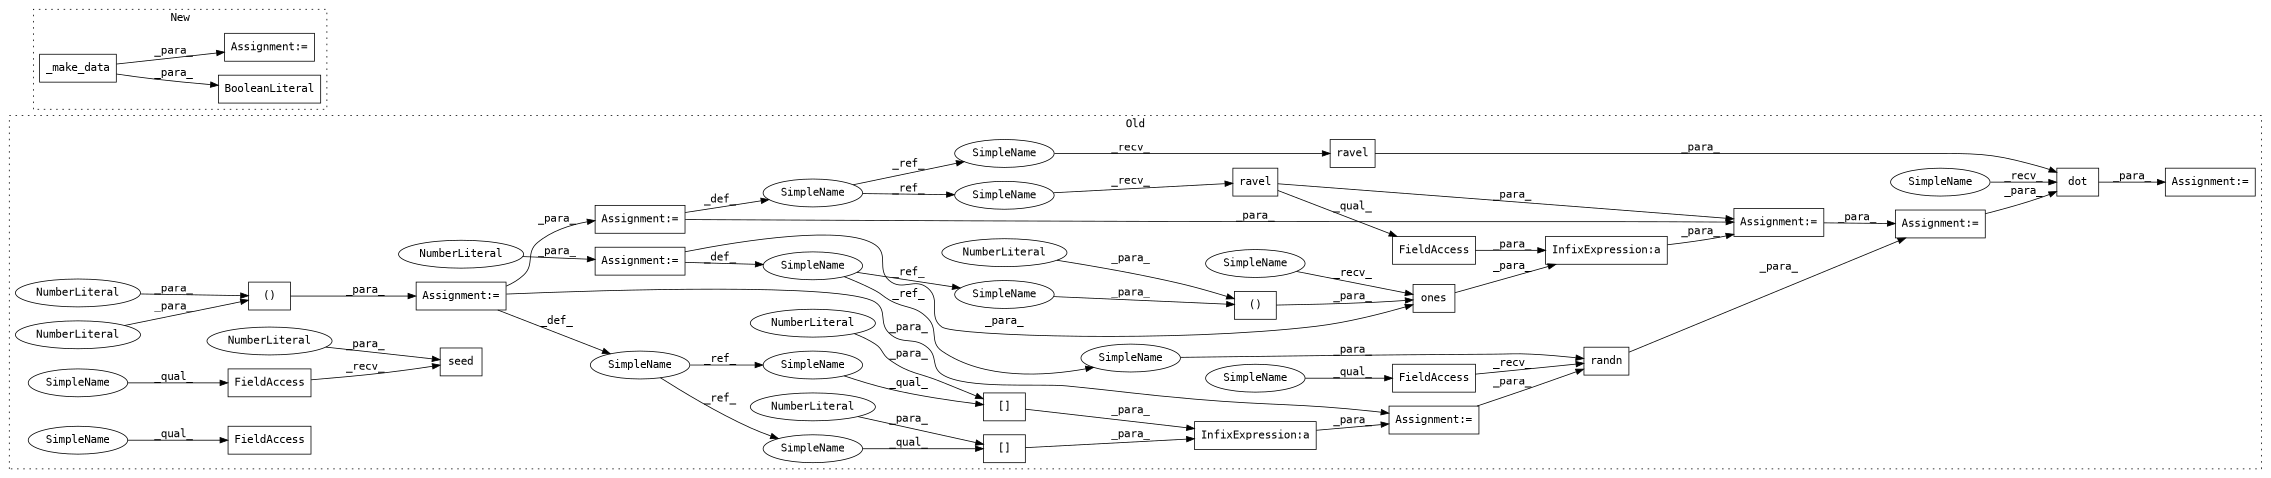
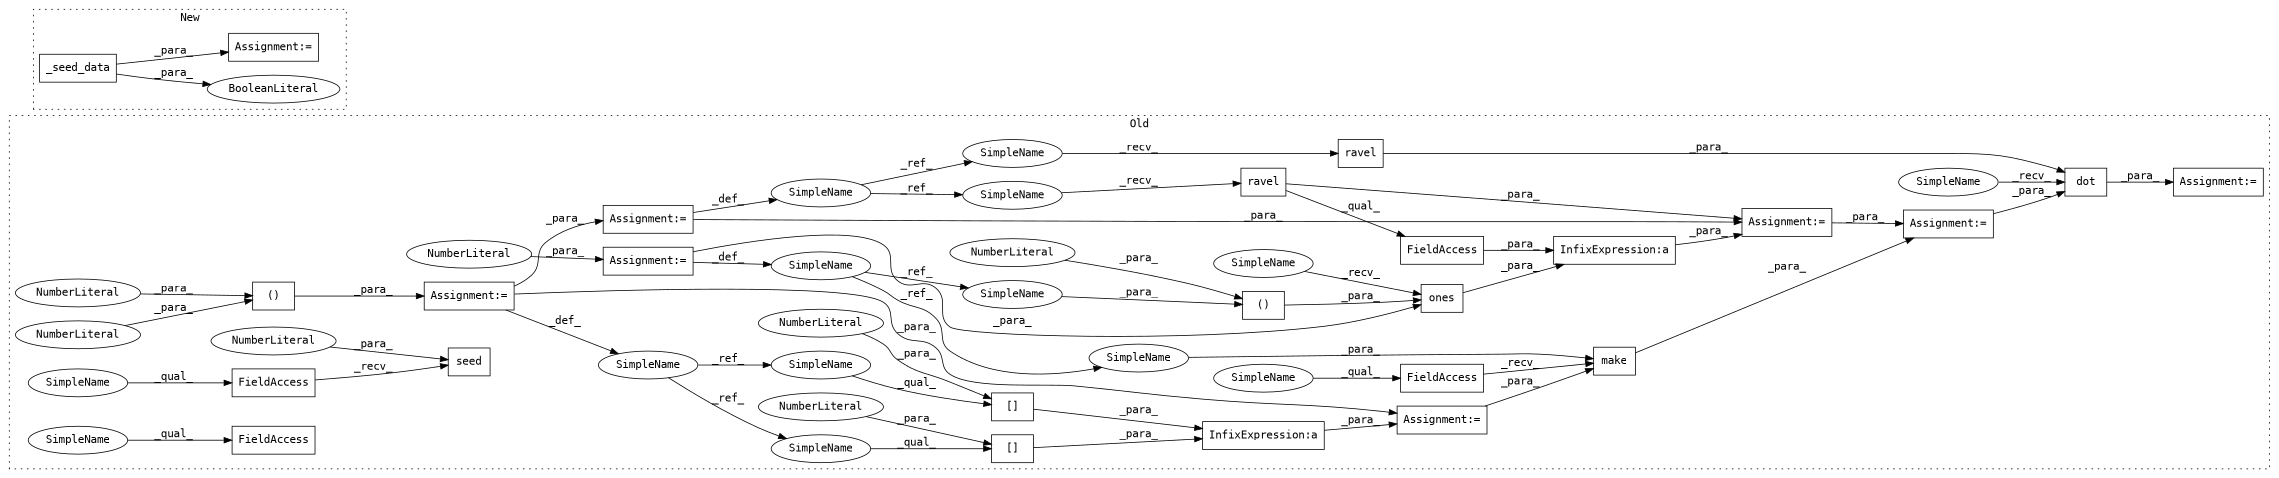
(78, 68) -> (78, 68)
(270, 89) -> (274, 89)
(1606, 361) -> (1614, 361)
